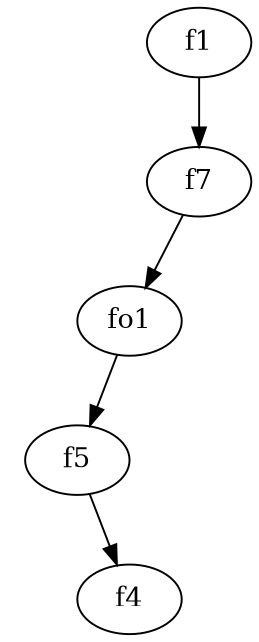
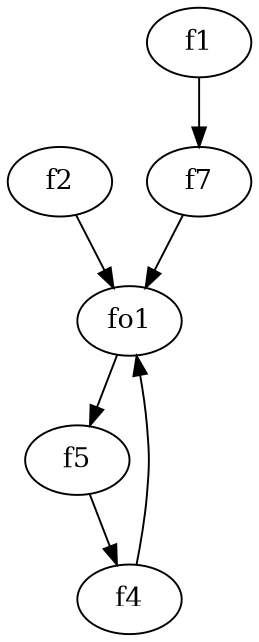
none -> (60, 182)
none -> (149, 470)
